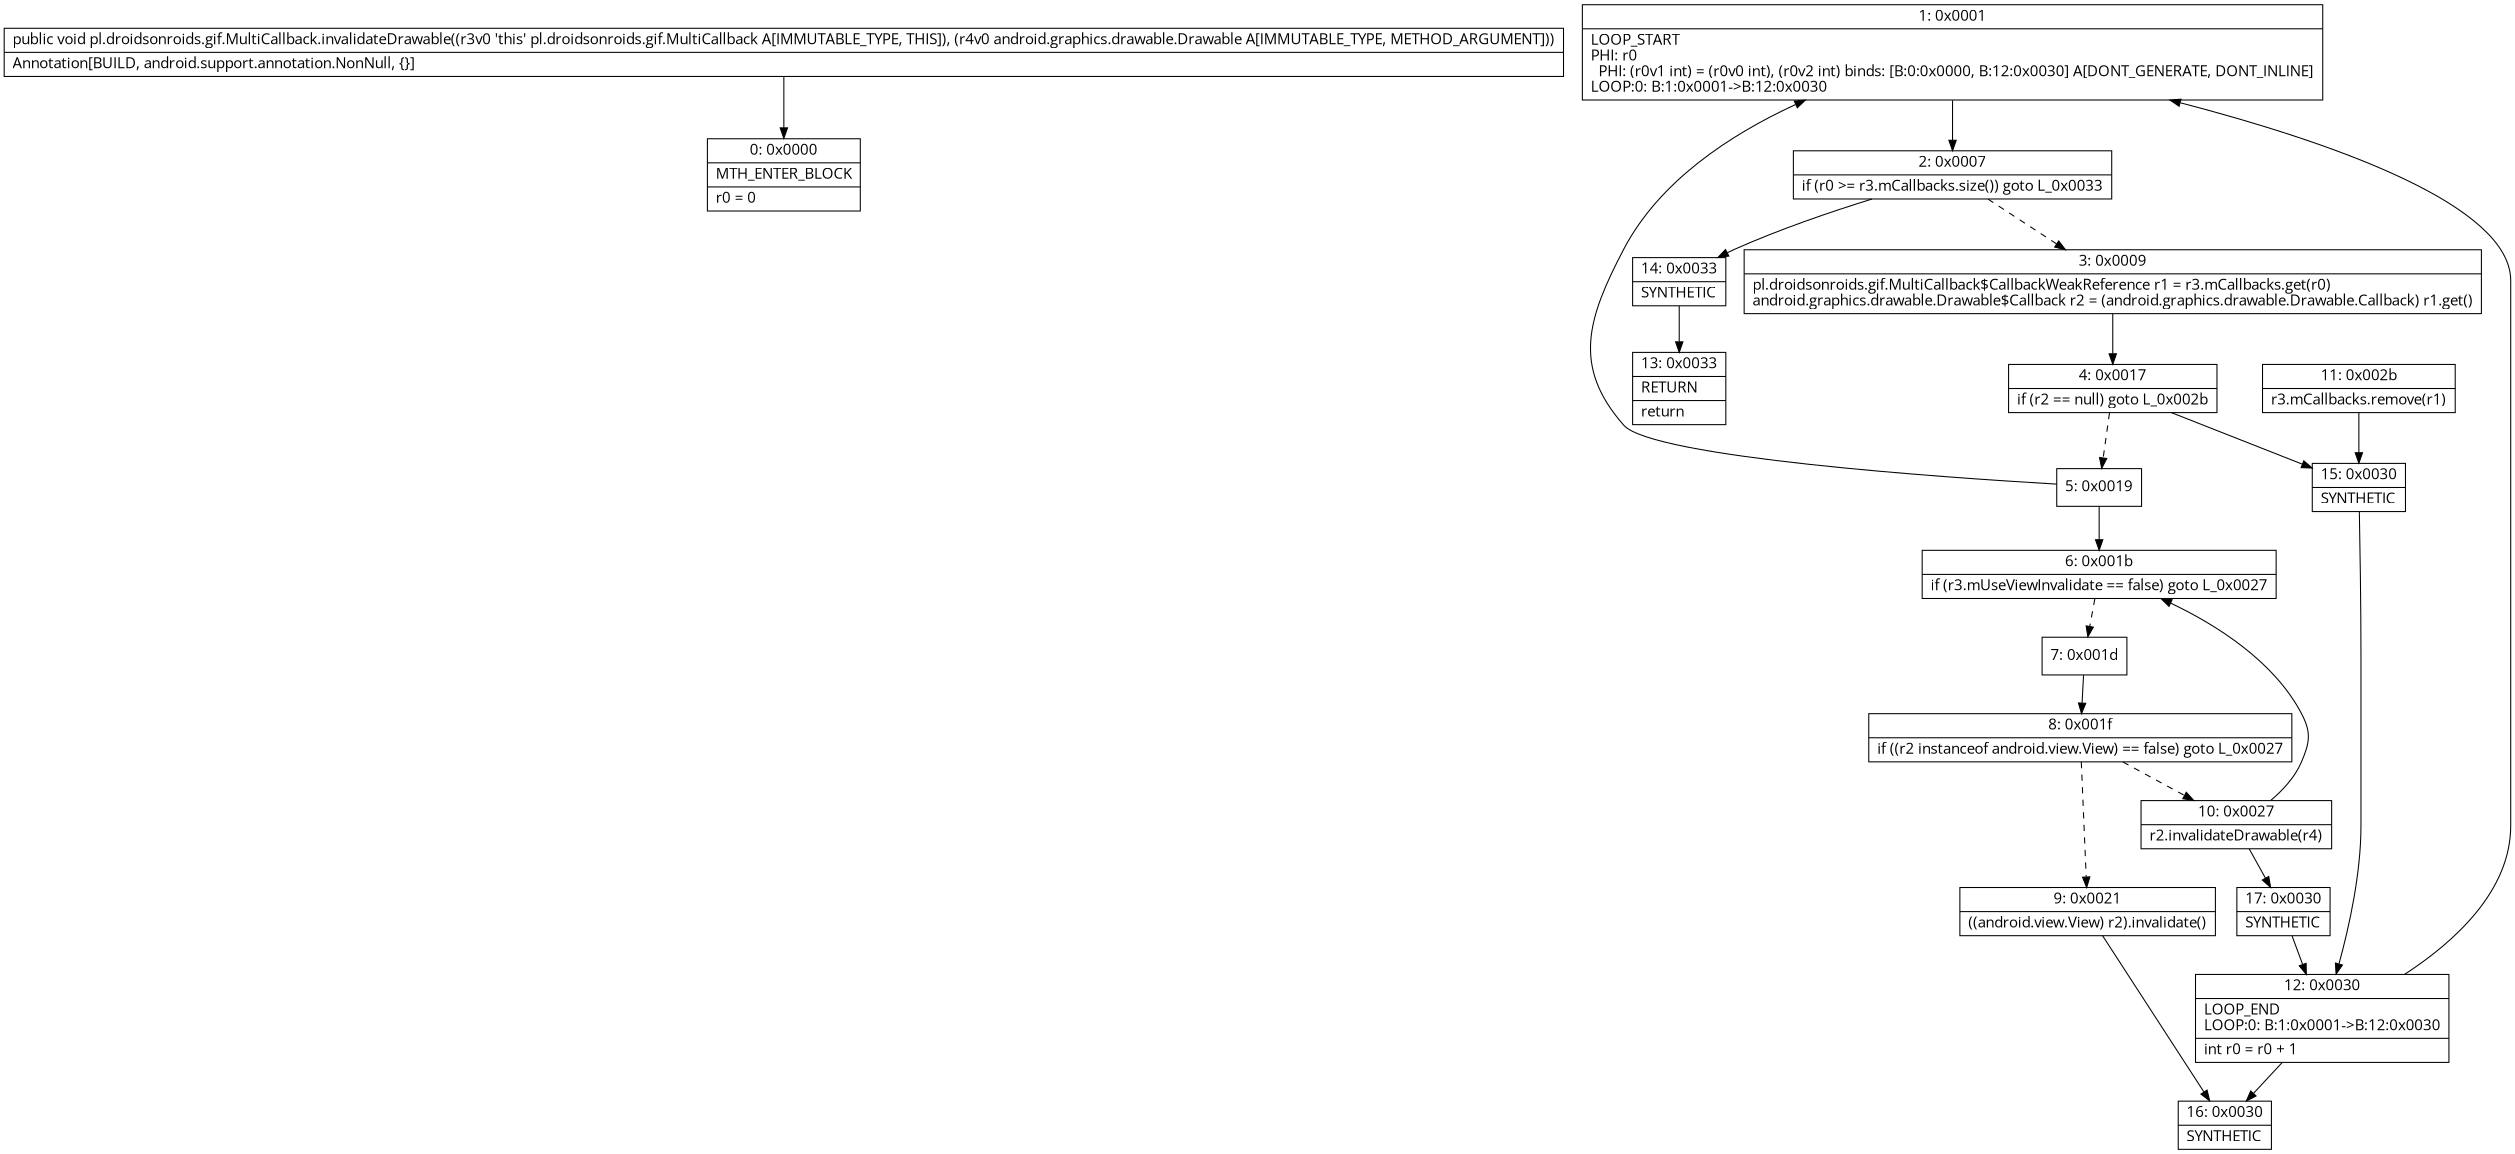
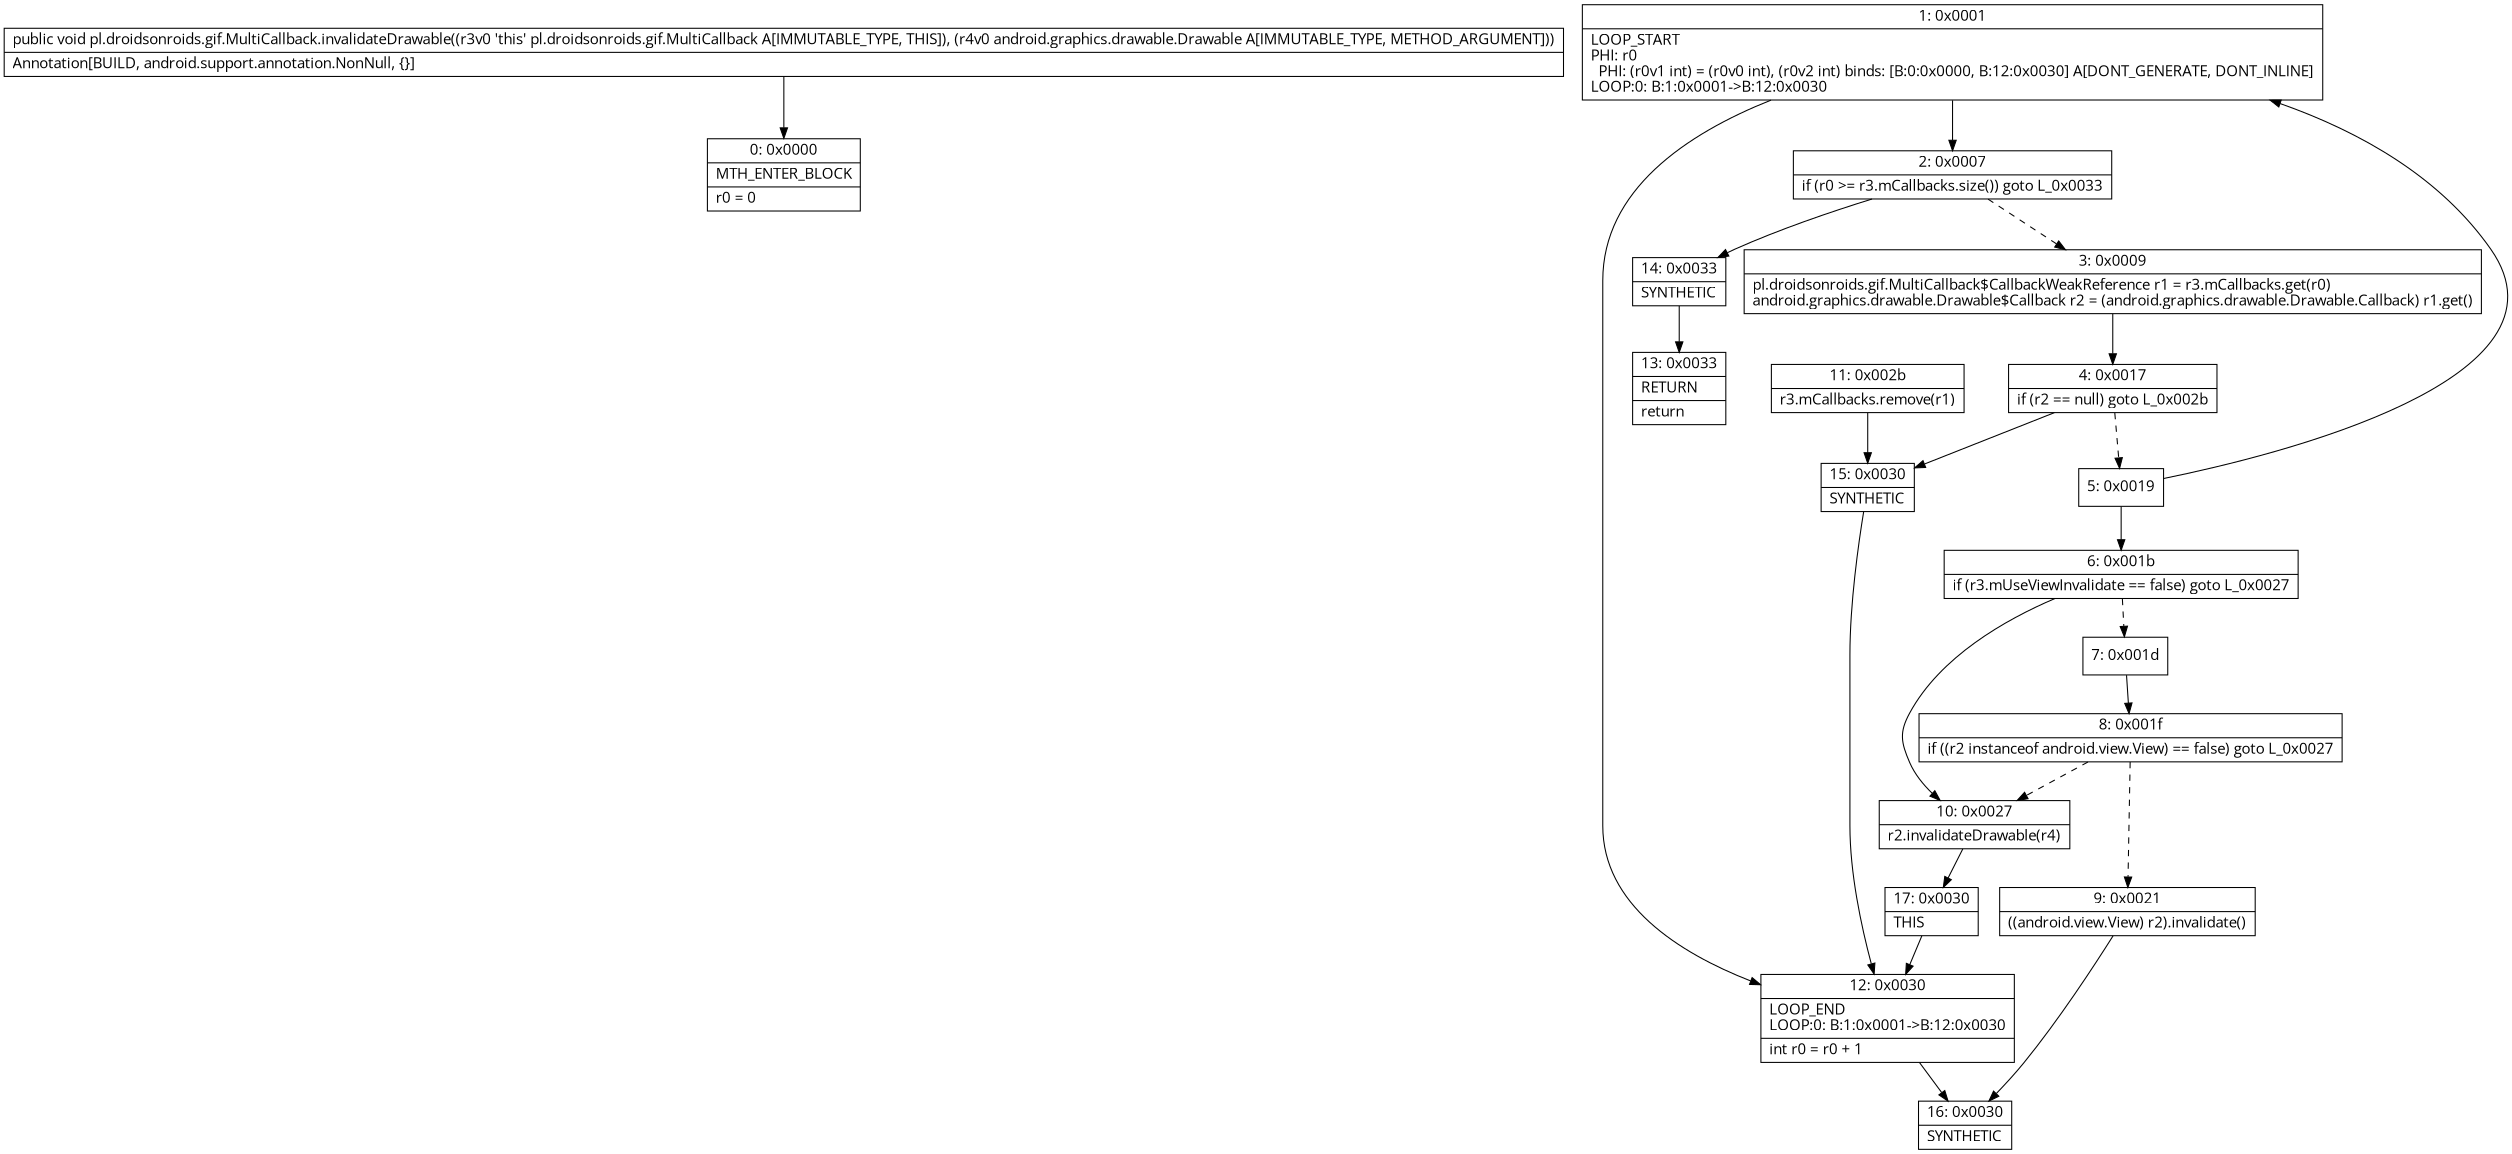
(2511, 453) -> (1603, 536)
(2281, 683) -> (1939, 674)
(2283, 923) -> (1909, 923)
